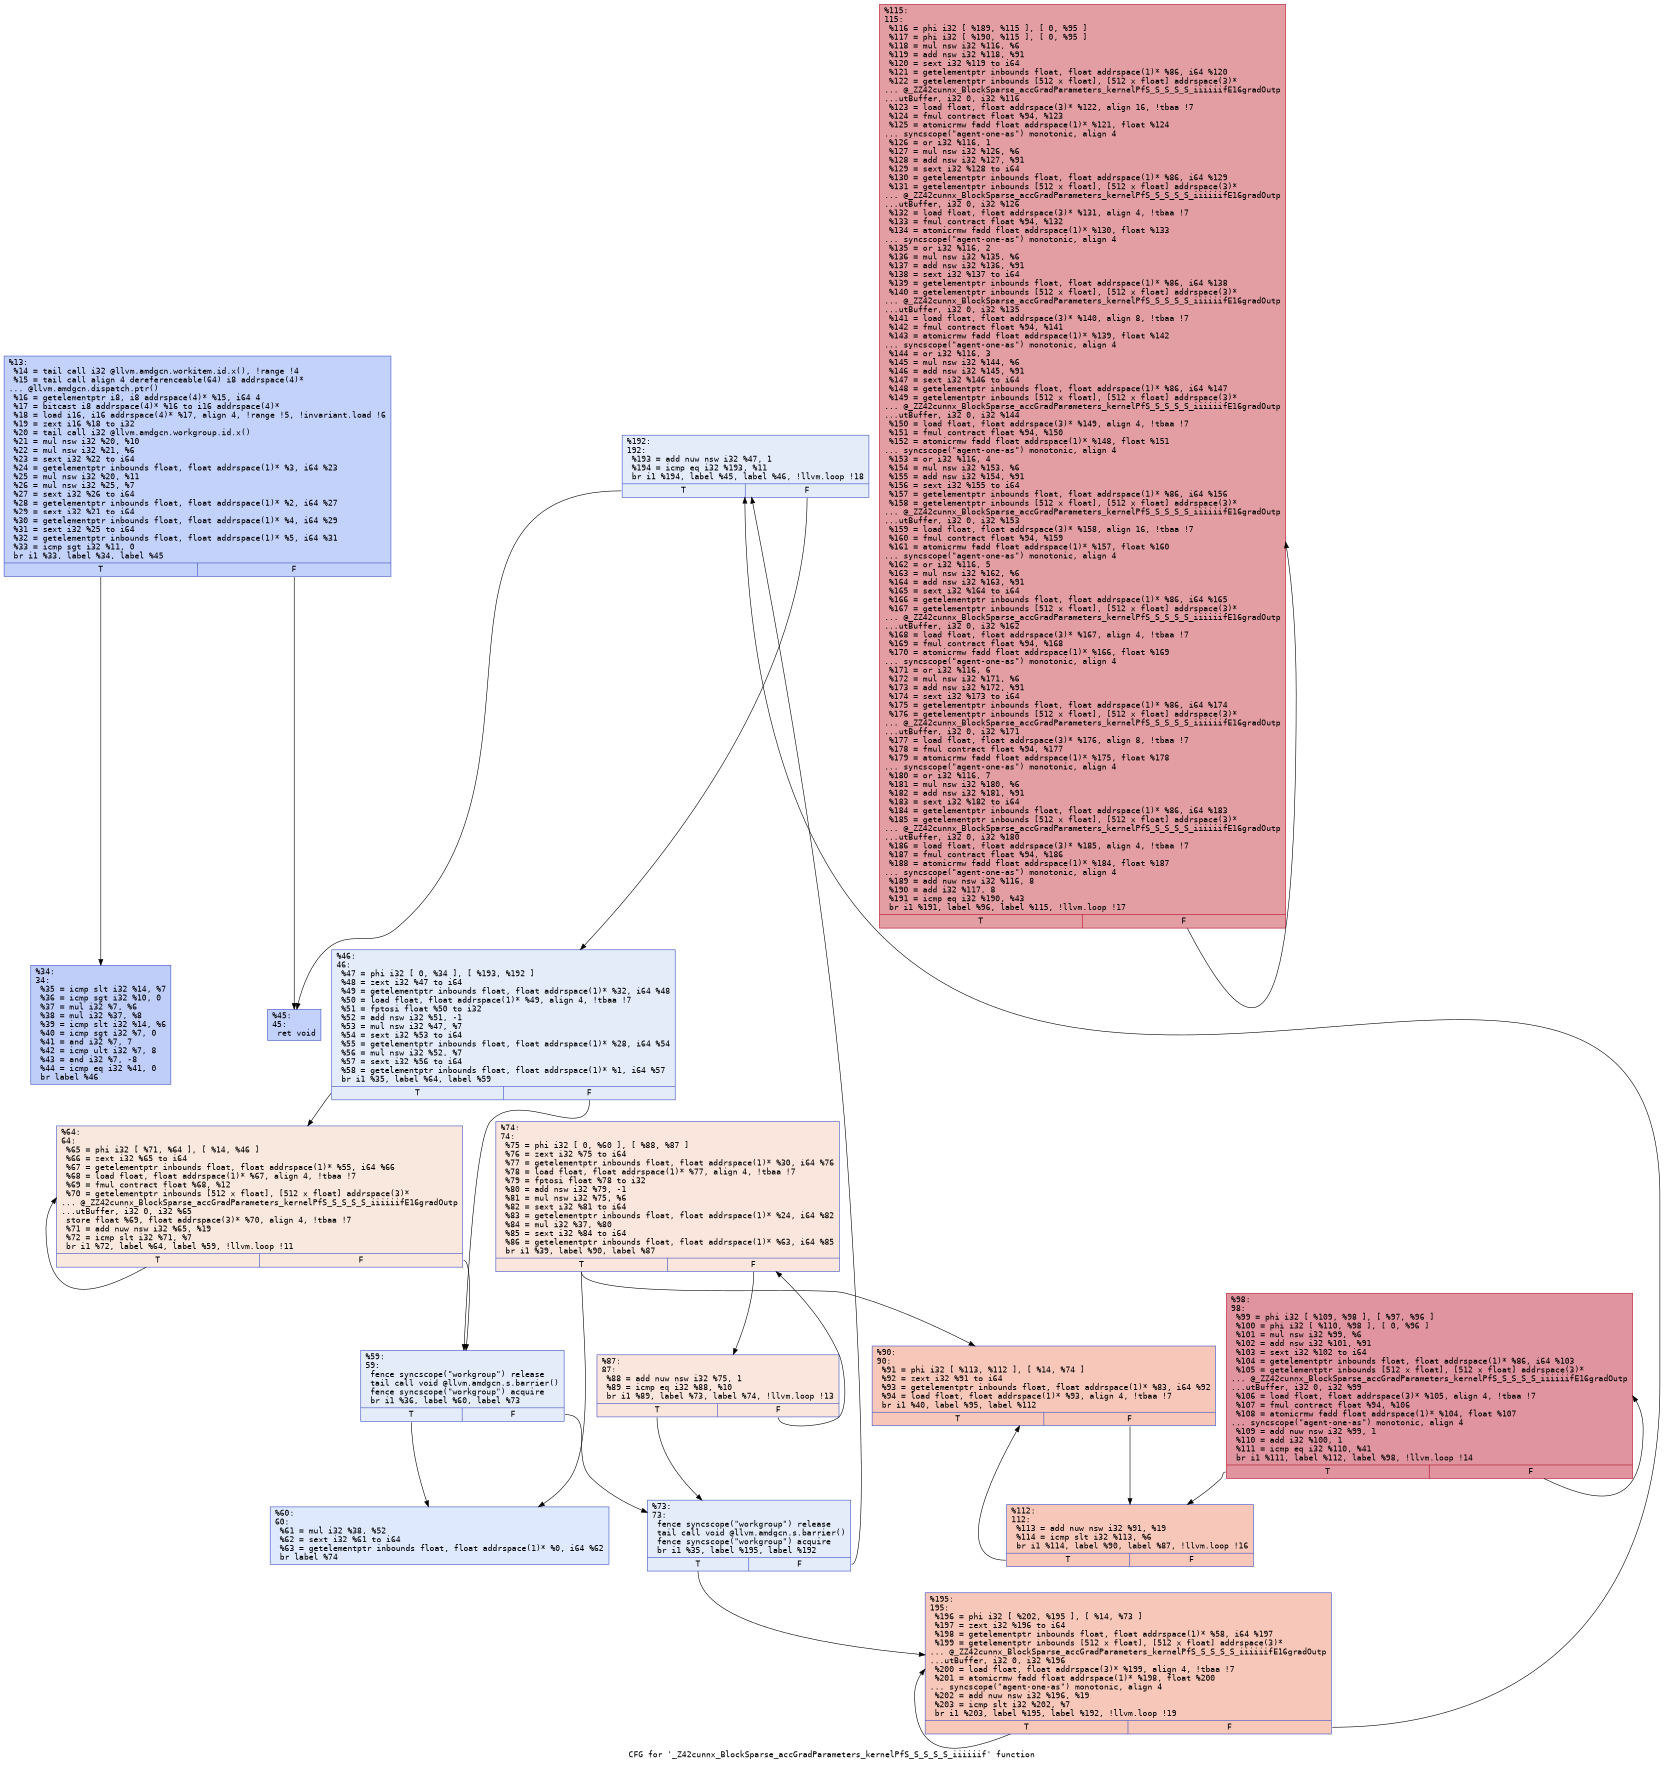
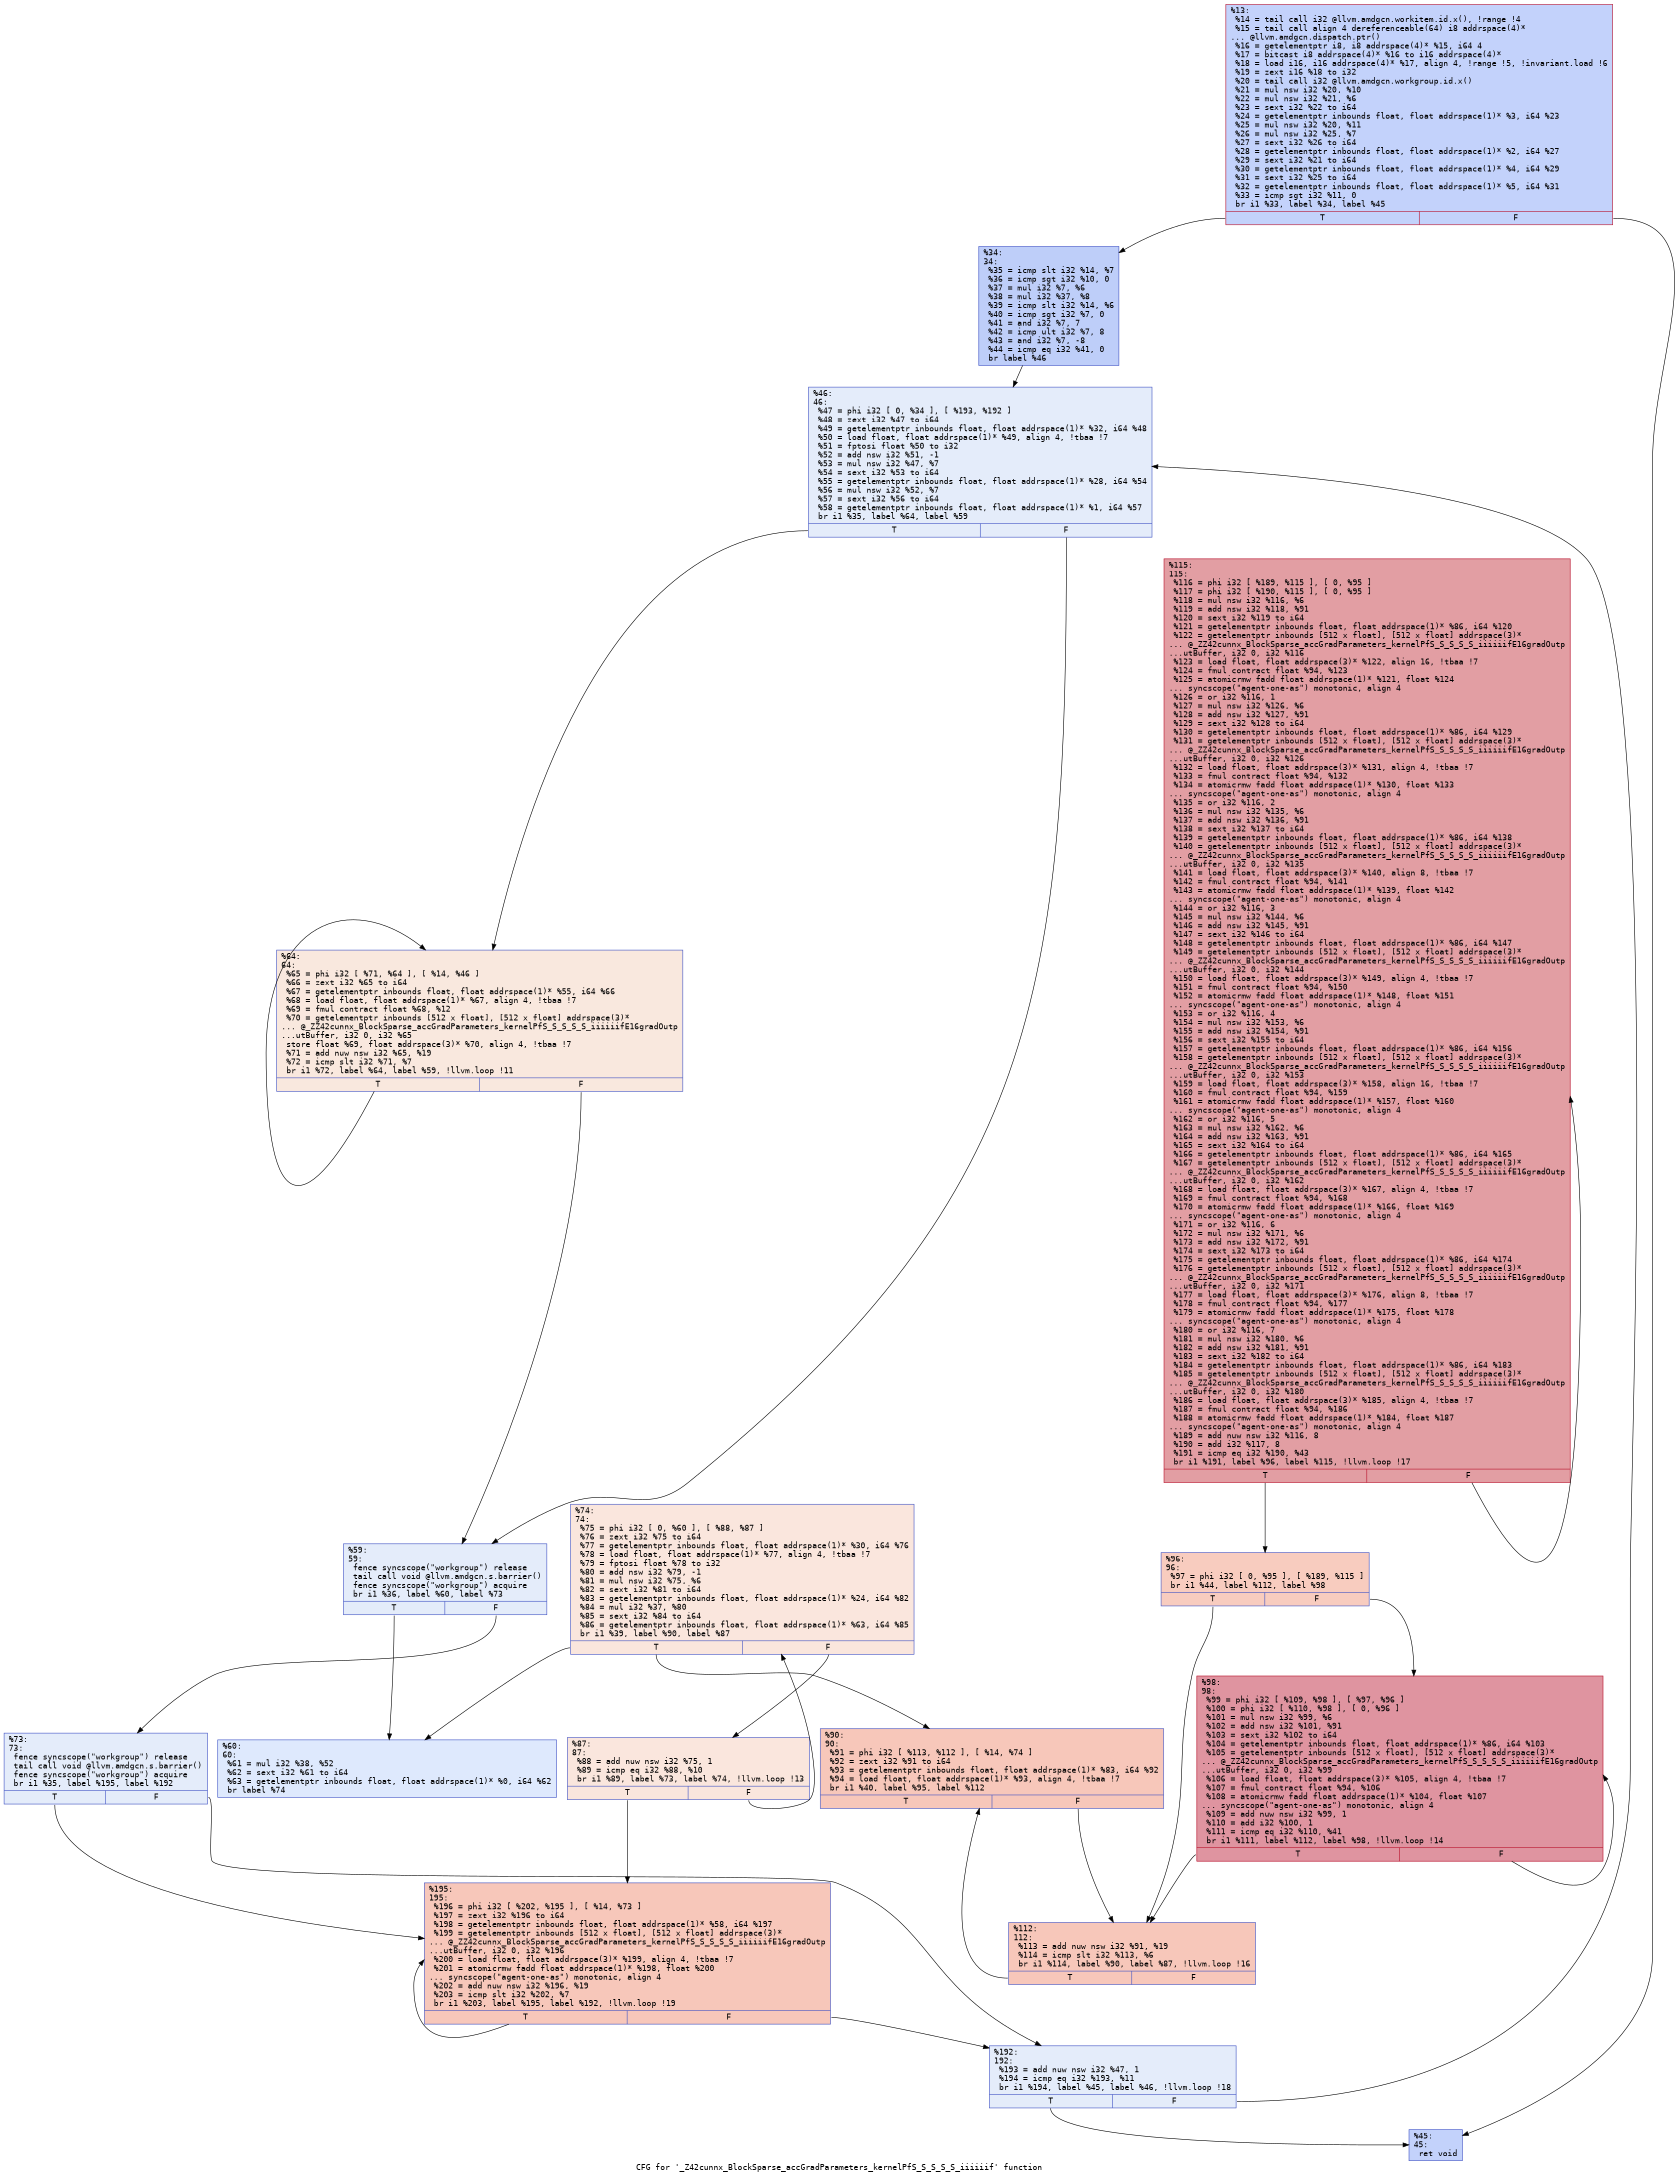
none -> (1019, 373)
(198, 466) -> (1419, 115)
(669, 1460) -> (627, 1839)
none -> (1265, 1579)
